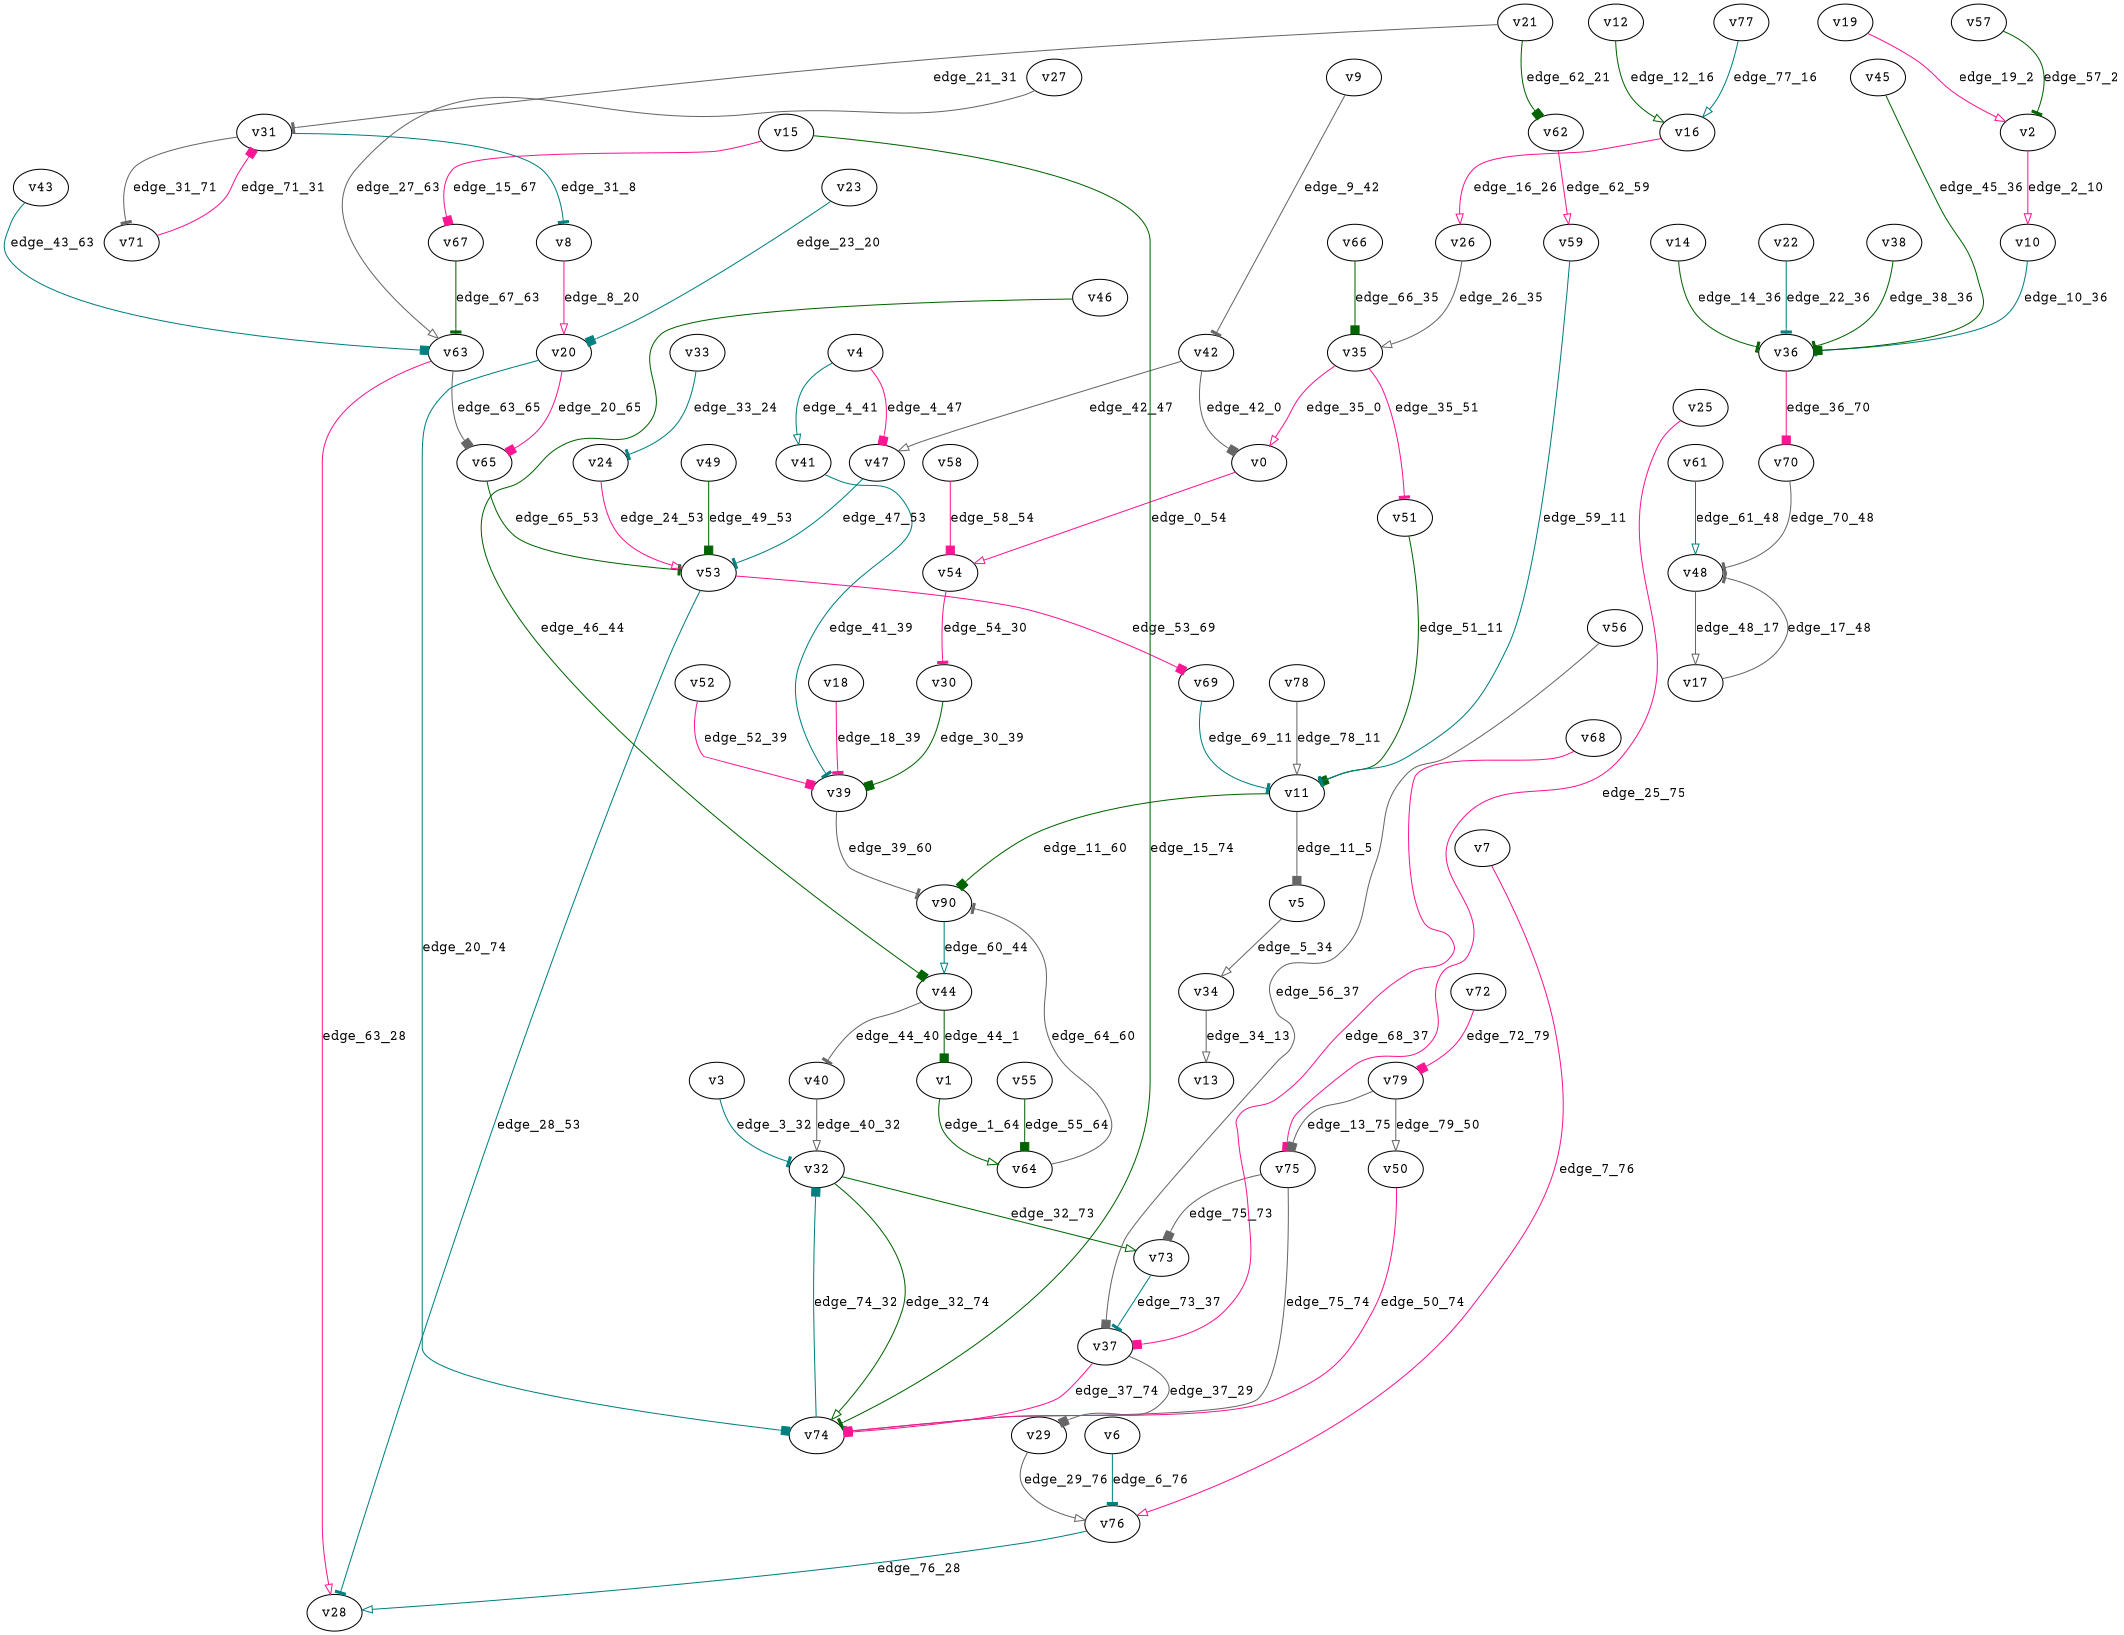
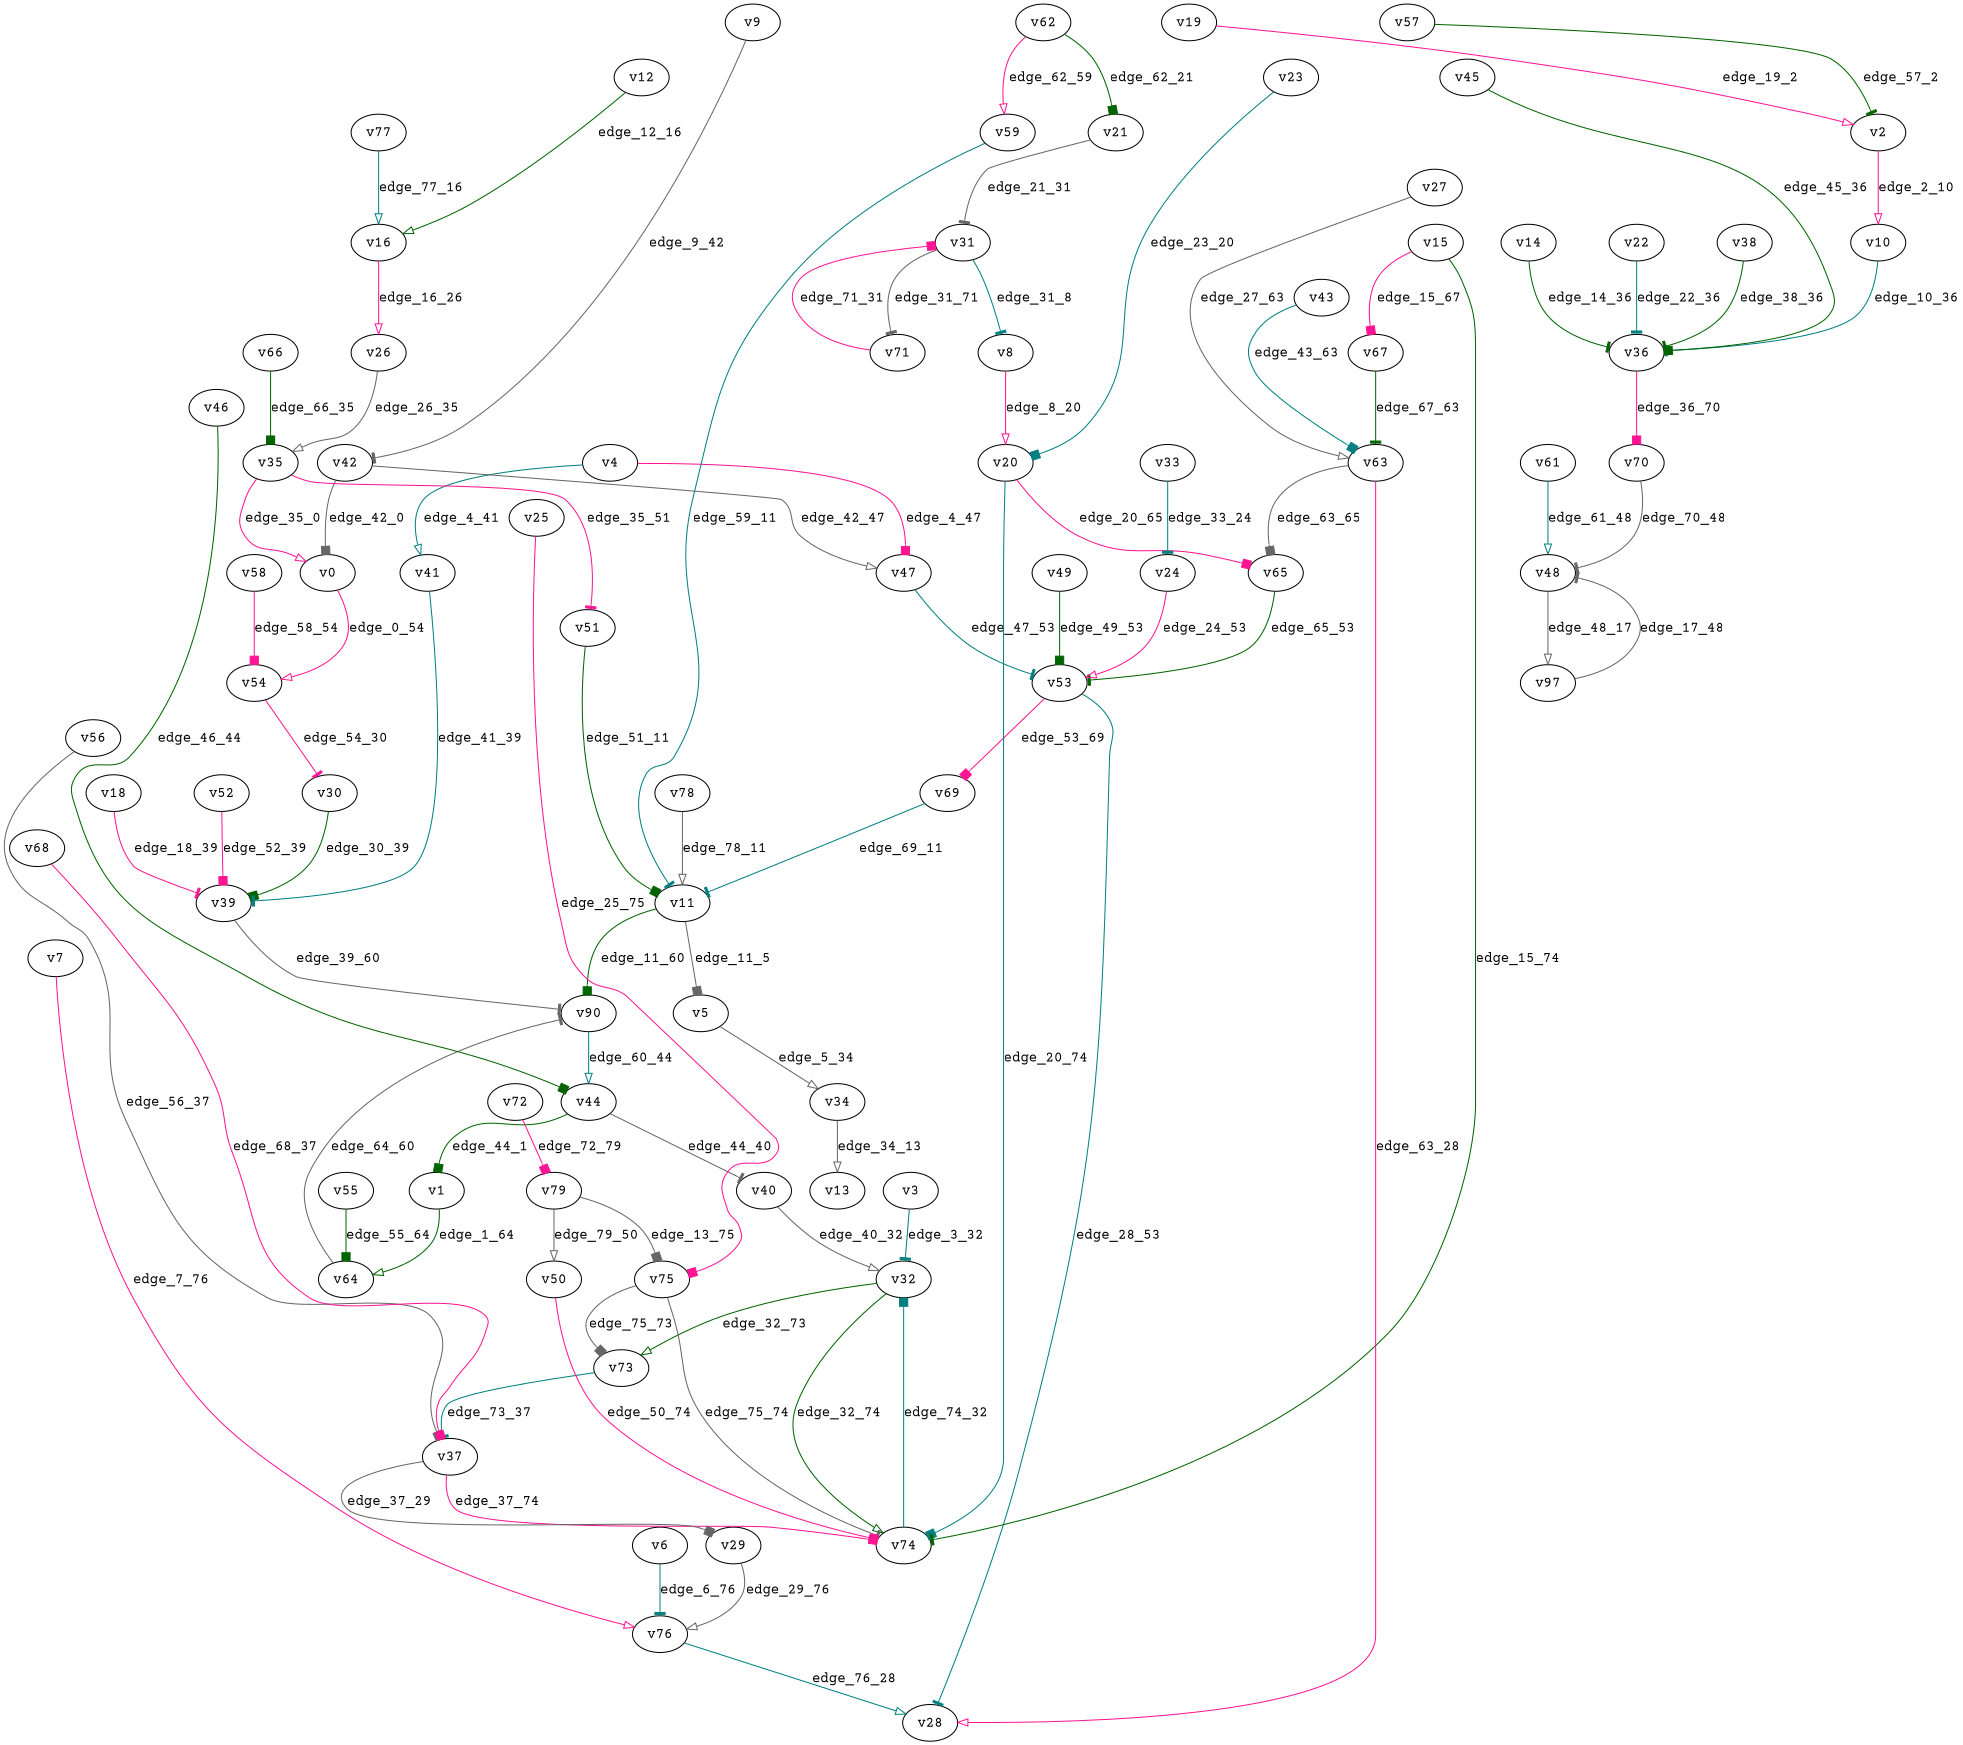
(1522, 76) -> (1096, 64)
(1696, 683) -> (1548, 683)
